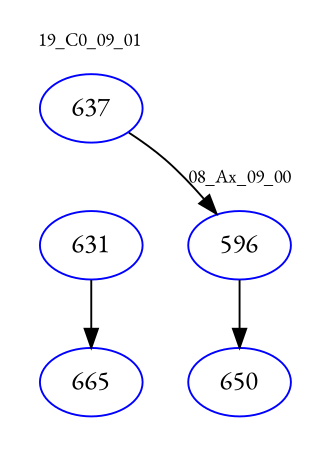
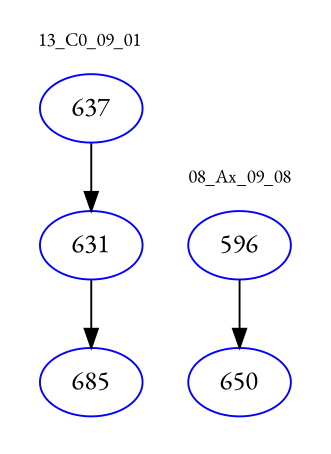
(90, 41) -> (90, 41)
(241, 178) -> (241, 178)
(185, 179) -> (91, 168)
(91, 382) -> (91, 382)
